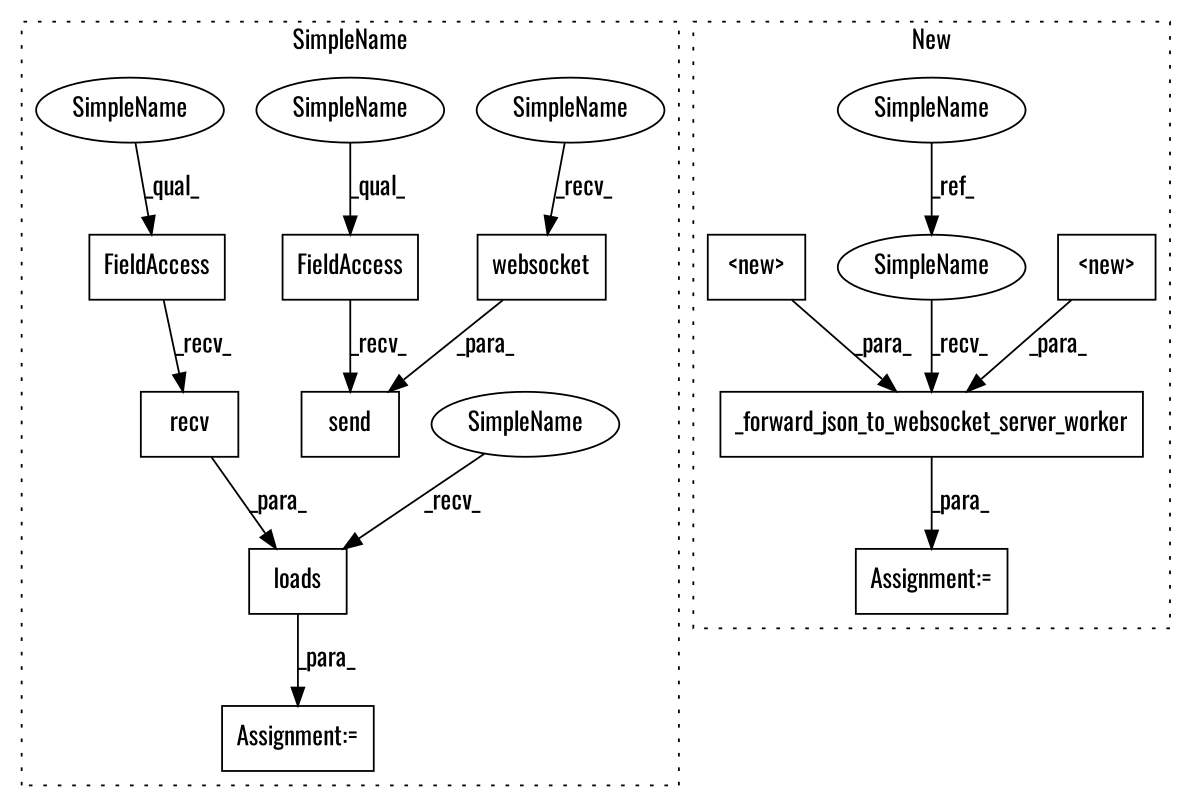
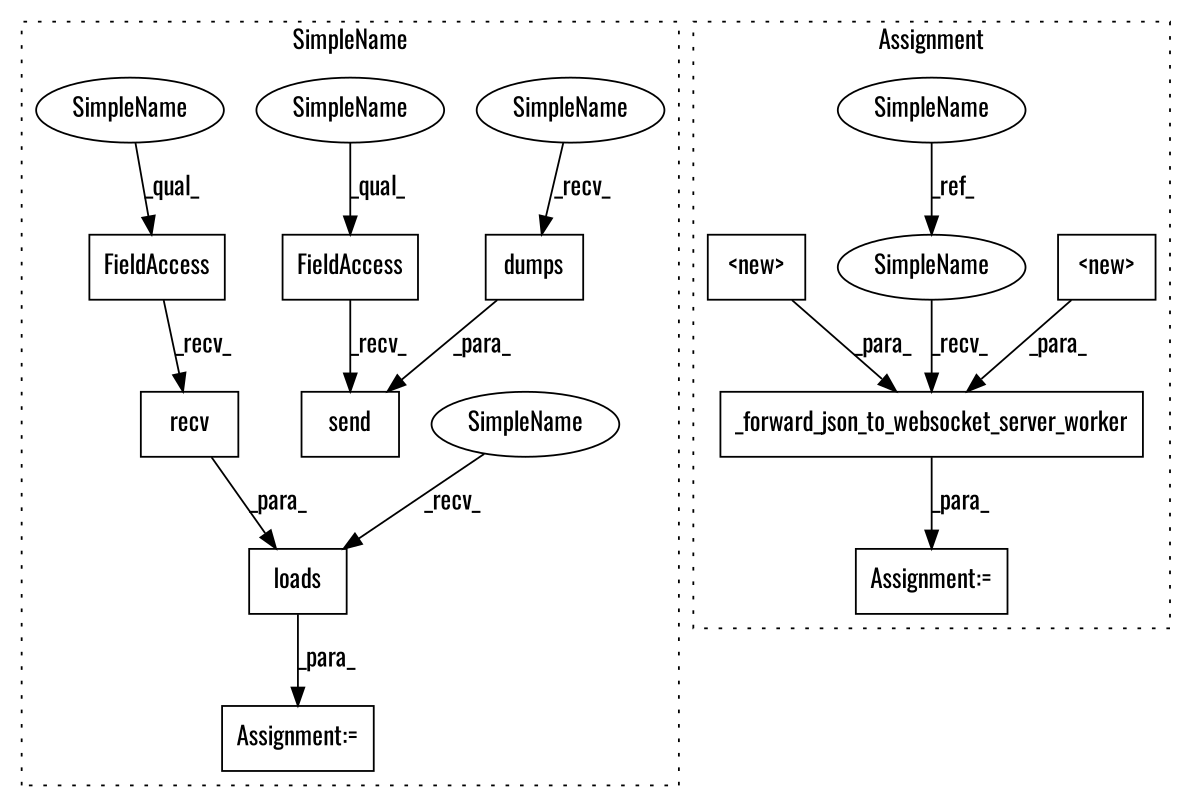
(932, 42) -> (932, 42)
(542, 267) -> (534, 267)
